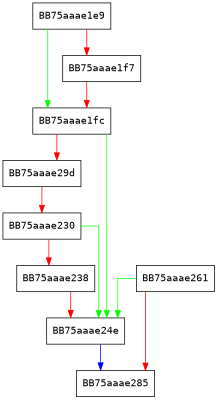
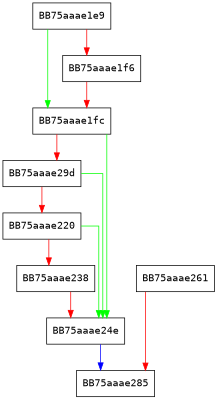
(102, 69) -> (102, 69)
(42, 226) -> (42, 226)
(118, 285) -> (103, 231)
